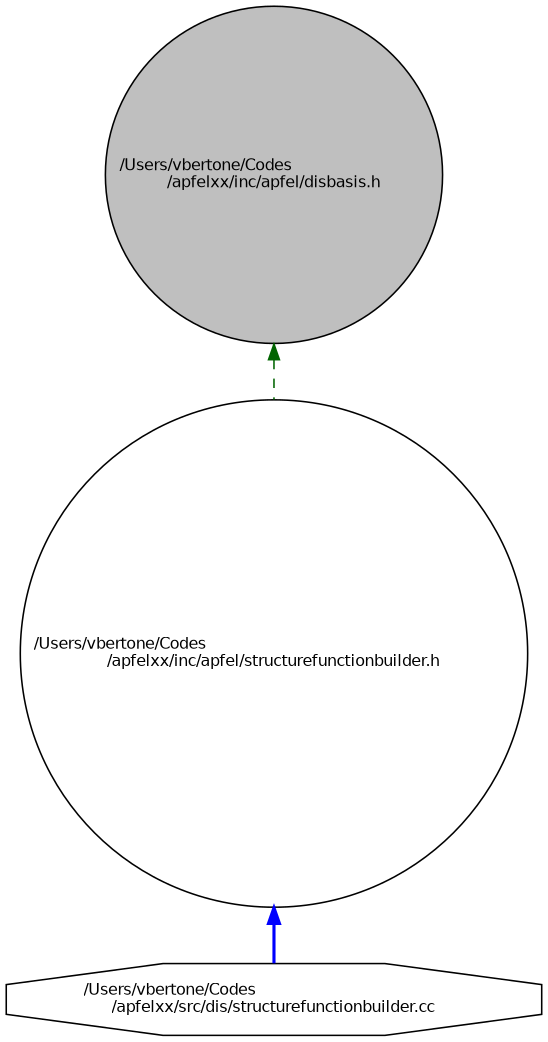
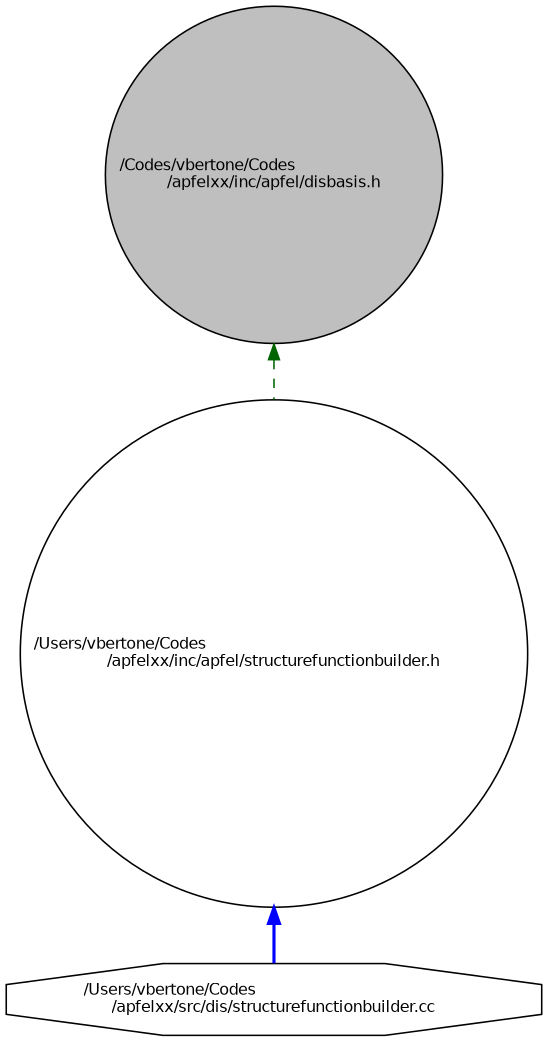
(274, 175) -> (274, 175)
